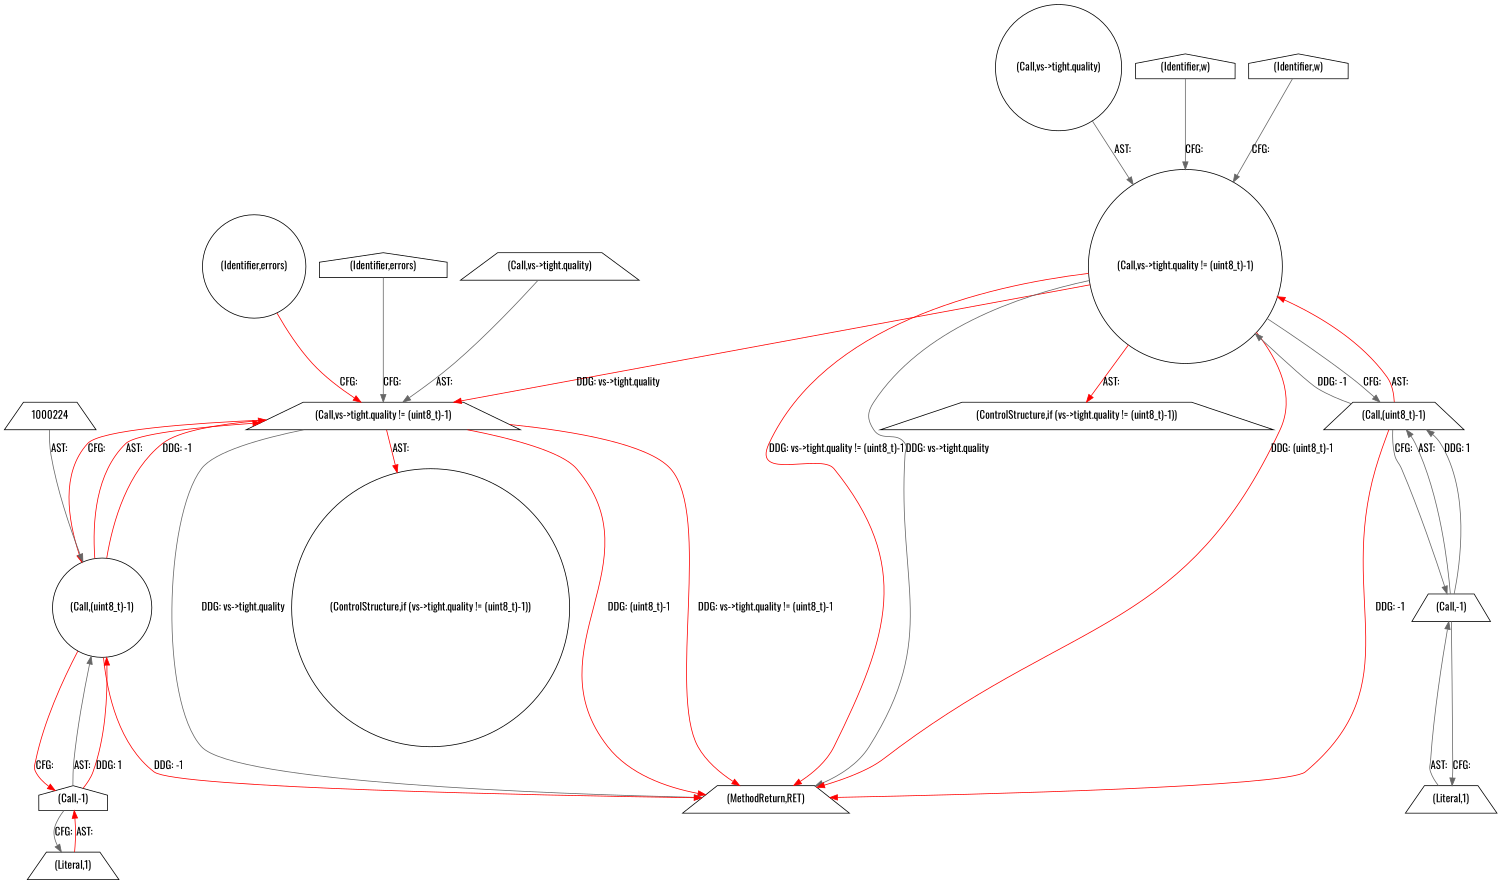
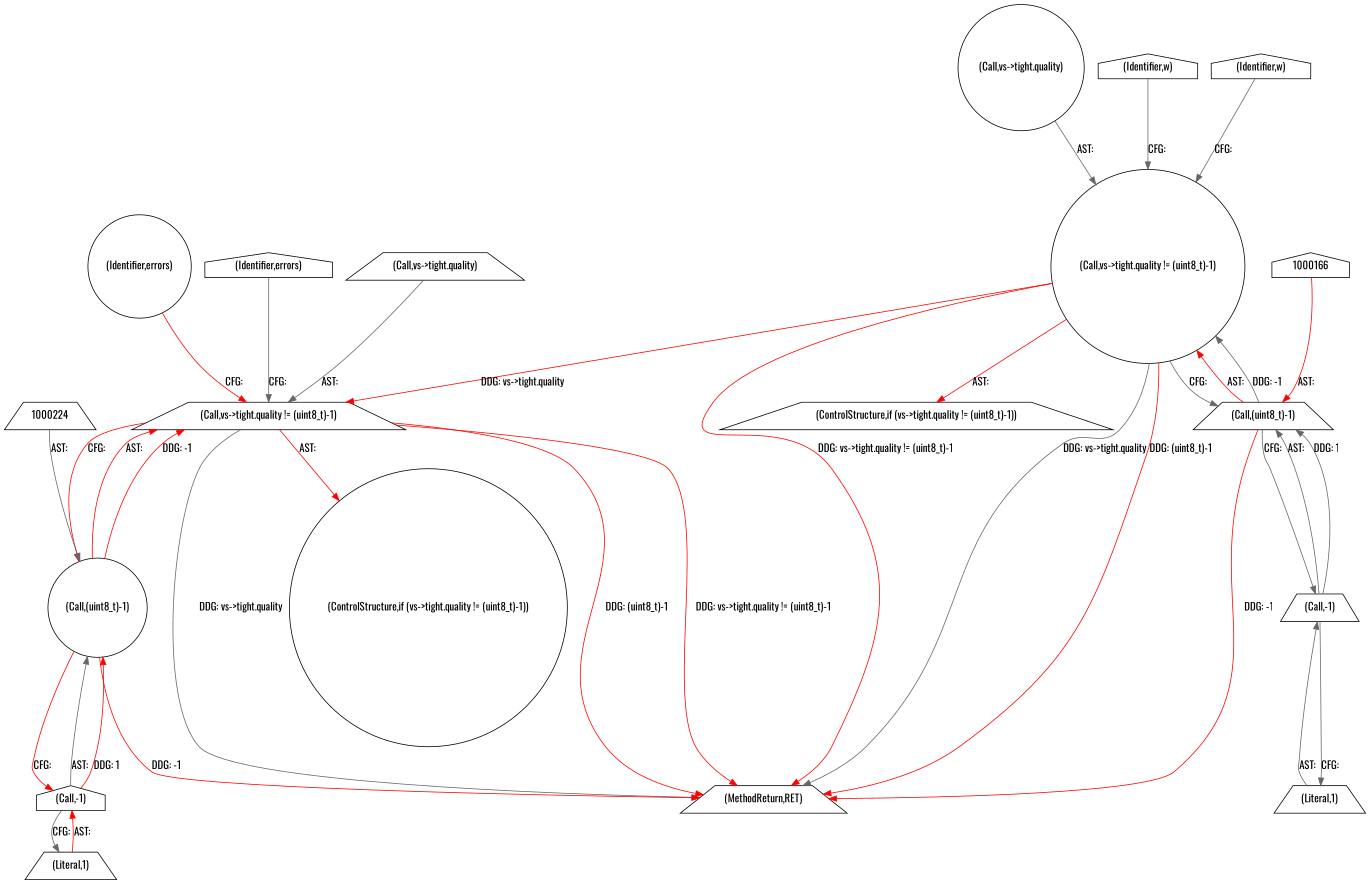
none -> (1311, 266)
